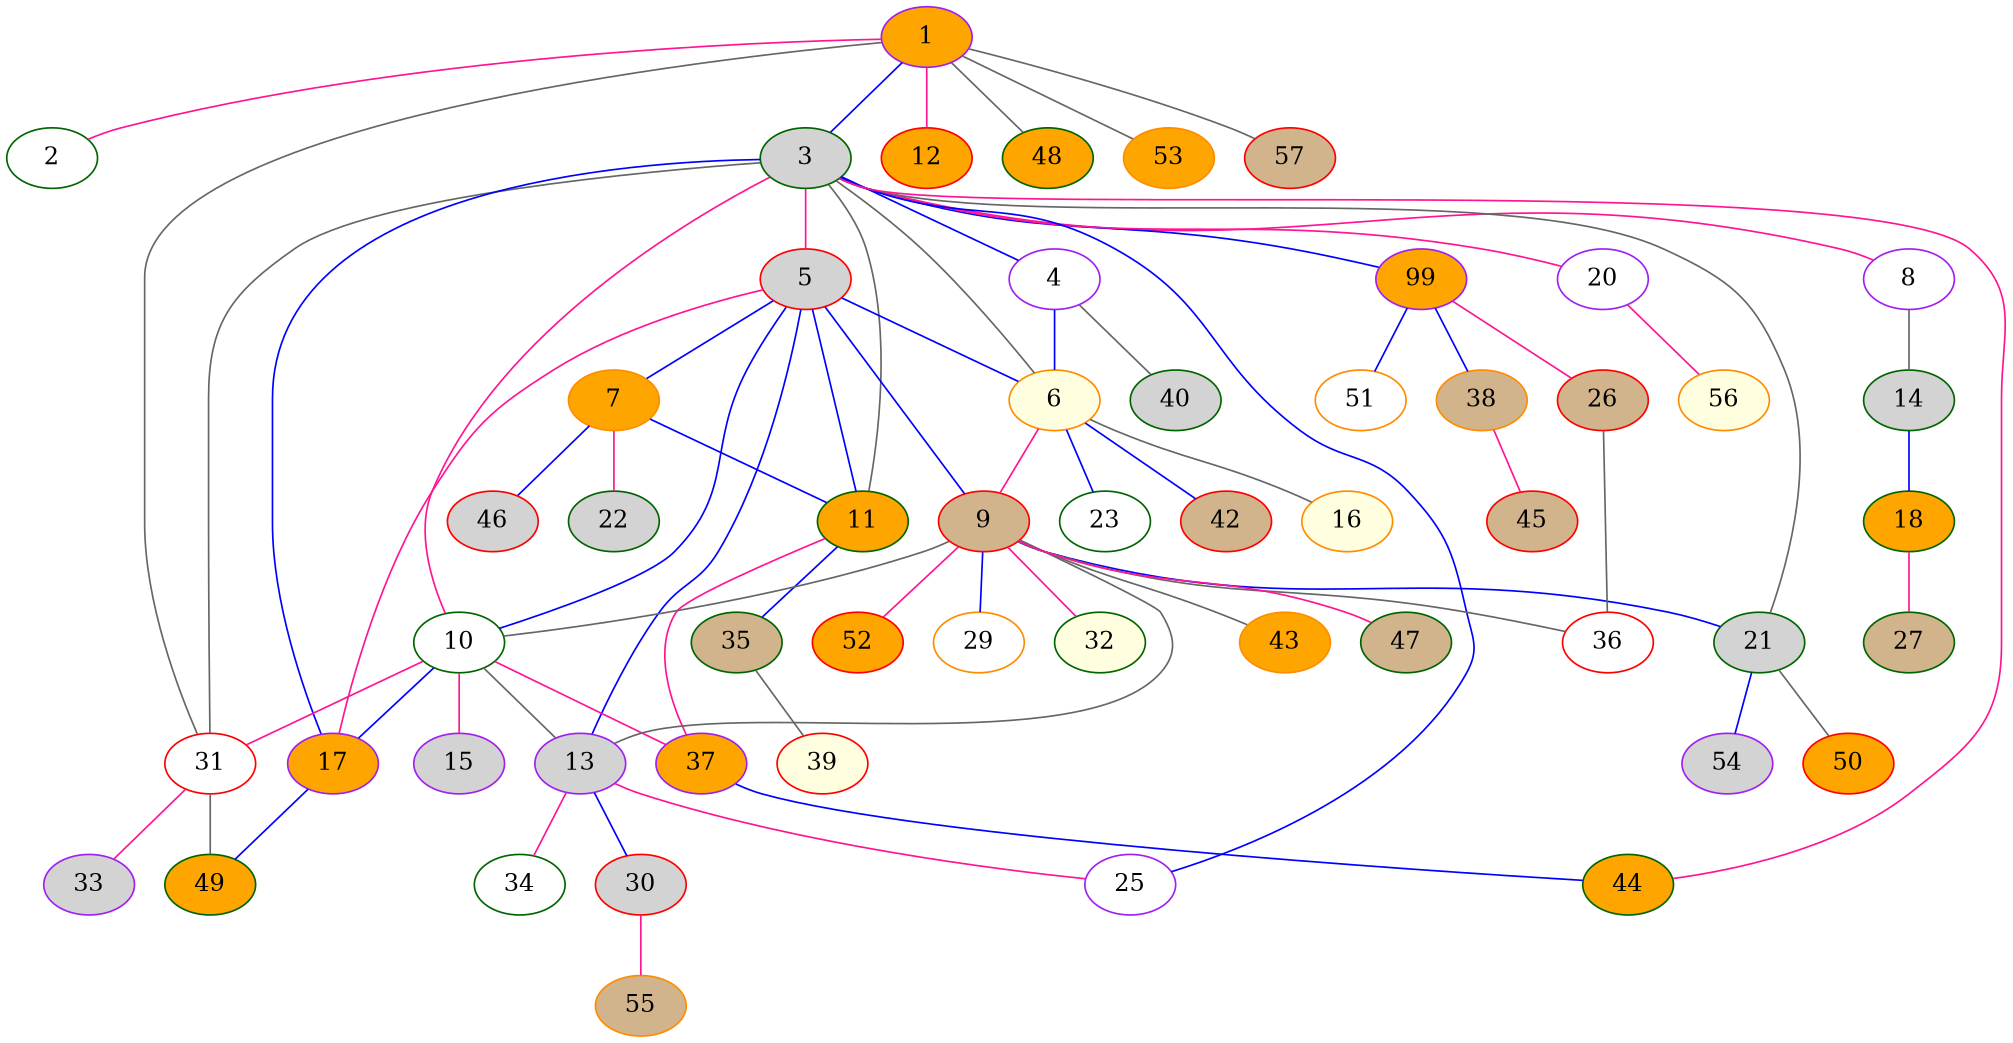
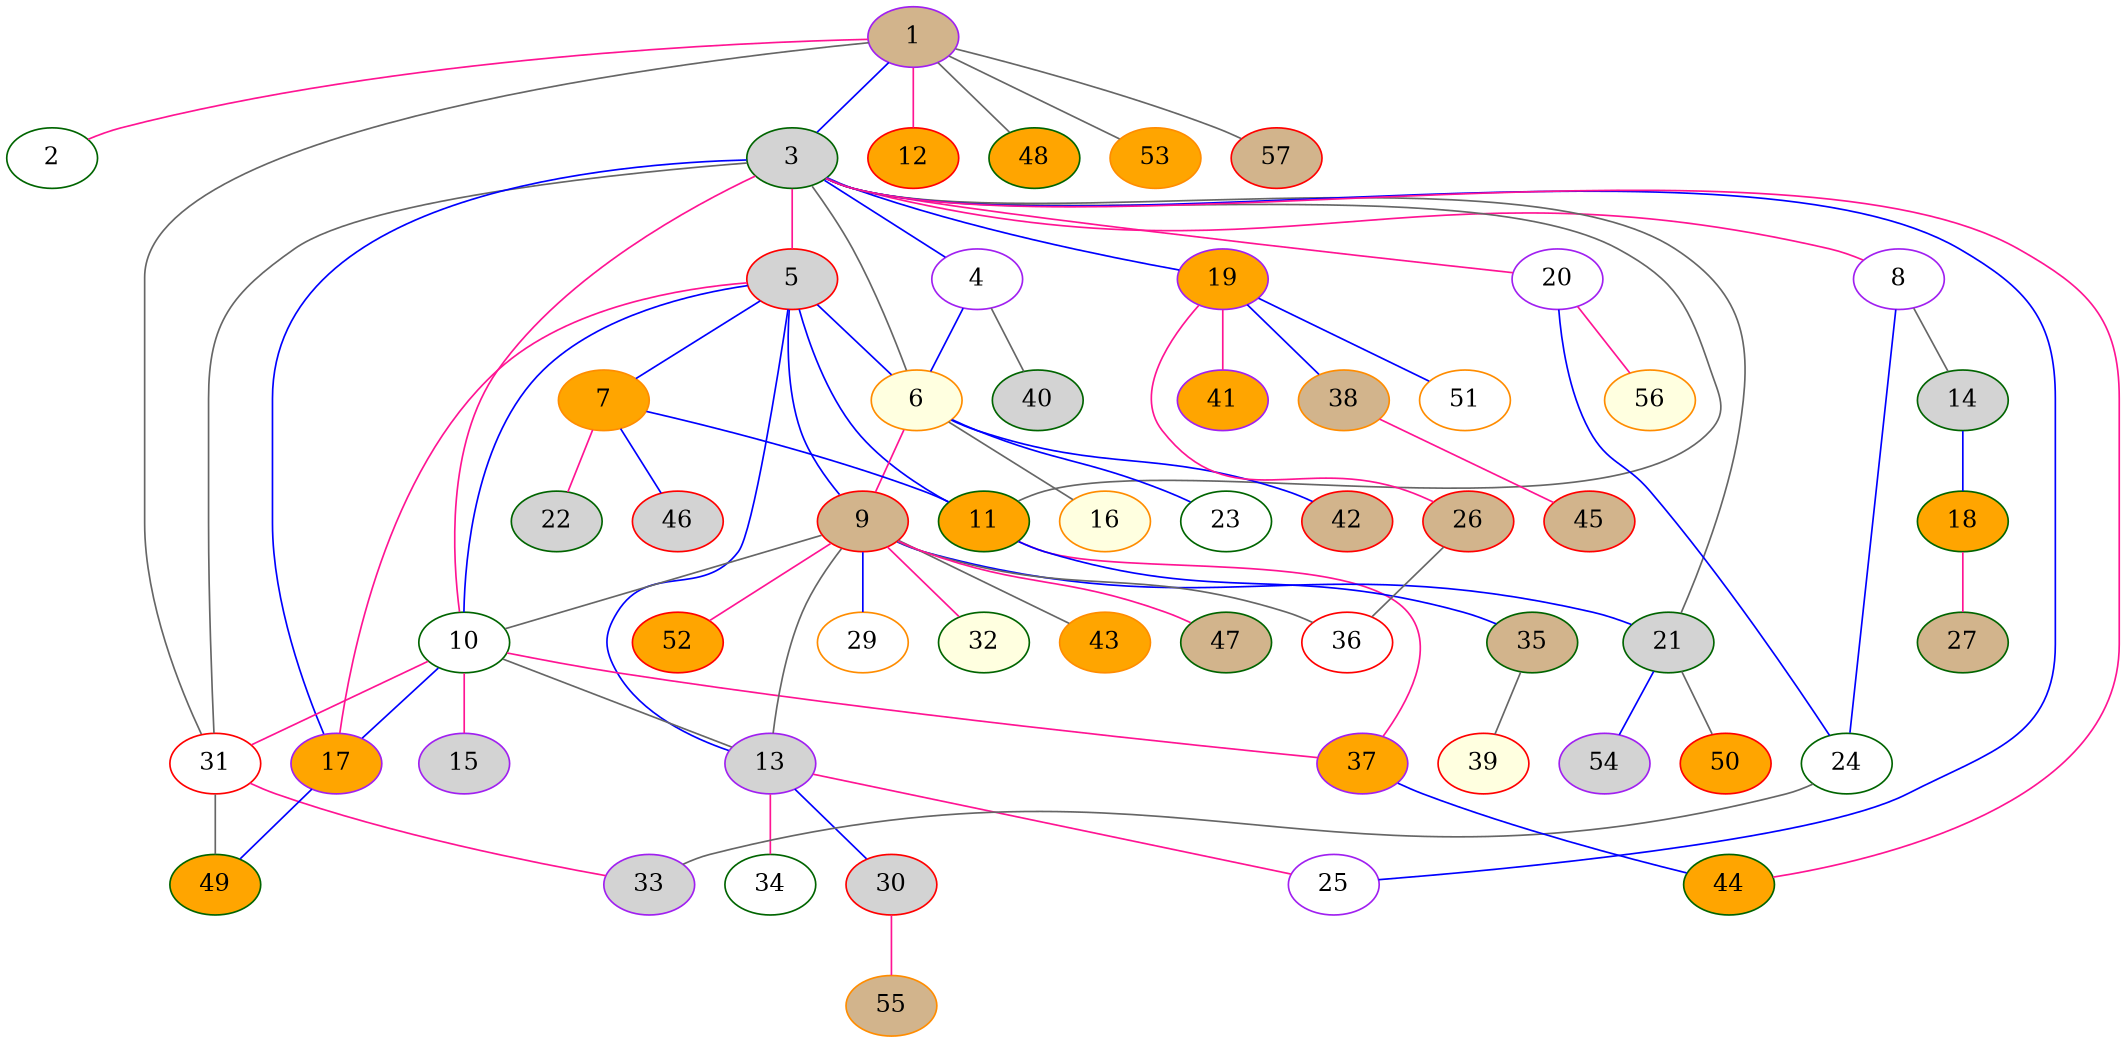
(927, 37) -> (913, 37)
(1421, 279) -> (1223, 279)
none -> (1223, 400)
none -> (1847, 764)
